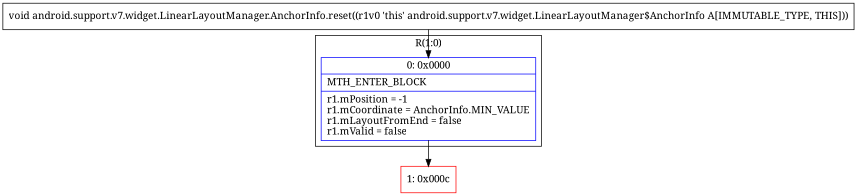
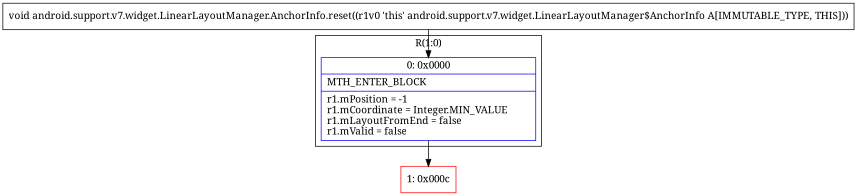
(428, 110) -> (417, 110)
